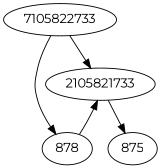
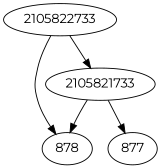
(60, 20) -> (60, 20)
(87, 122) -> (80, 112)
(133, 149) -> (133, 149)
